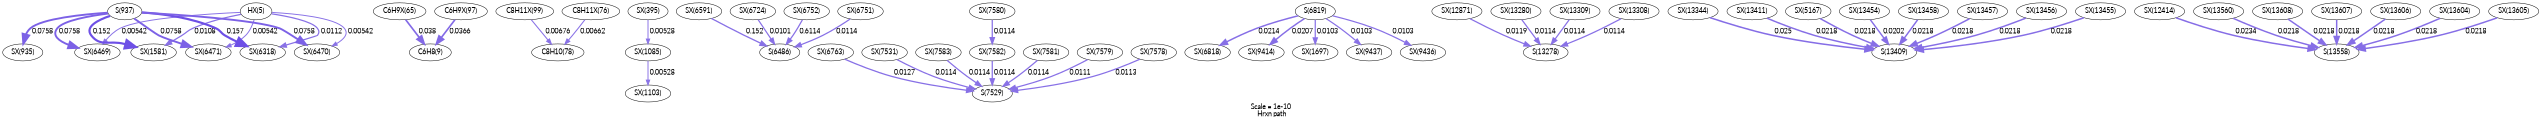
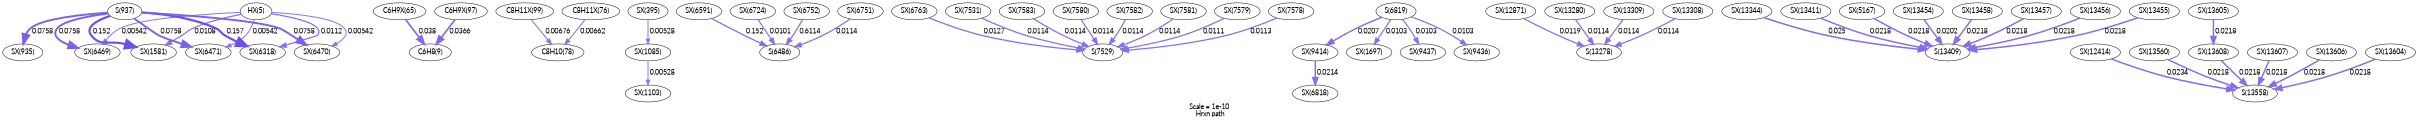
(1262, 27) -> (1315, 69)
(992, 29) -> (1088, 29)
(2432, 37) -> (2213, 28)
